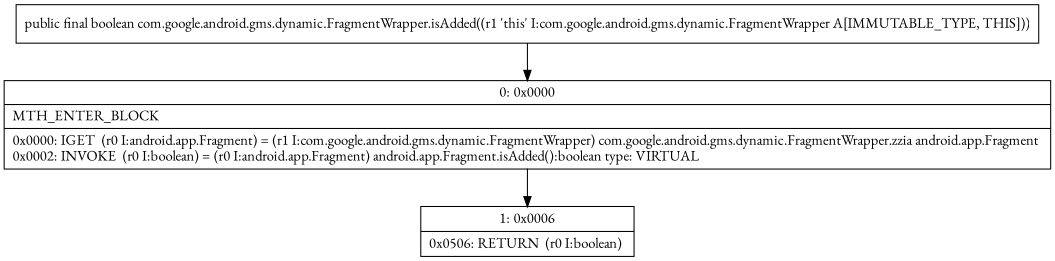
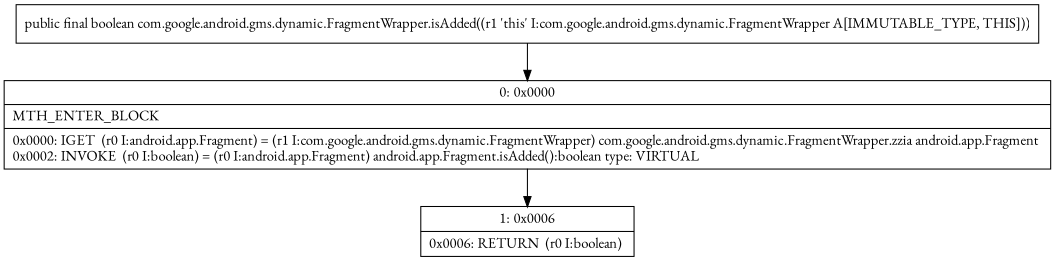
(527, 243) -> (527, 243)
